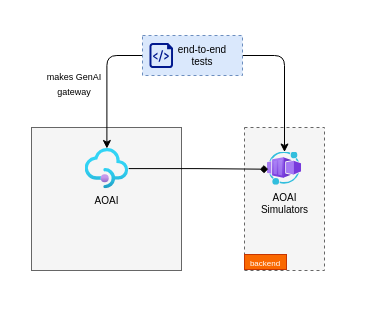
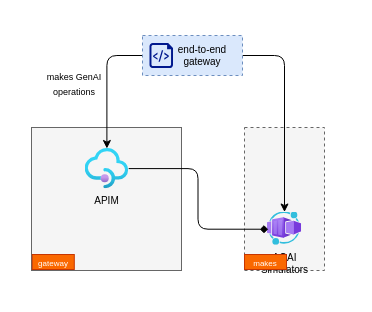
(203, 56) -> (203, 56)
(75, 84) -> (75, 84)
(285, 169) -> (285, 229)
(107, 202) -> (107, 202)
none -> (53, 262)
(266, 263) -> (266, 263)
